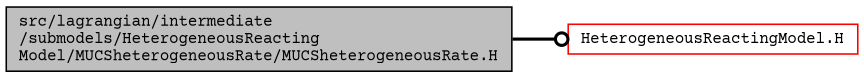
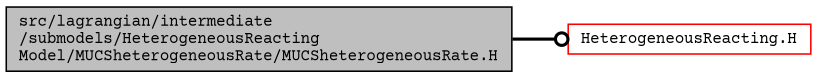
(713, 39) -> (690, 39)
